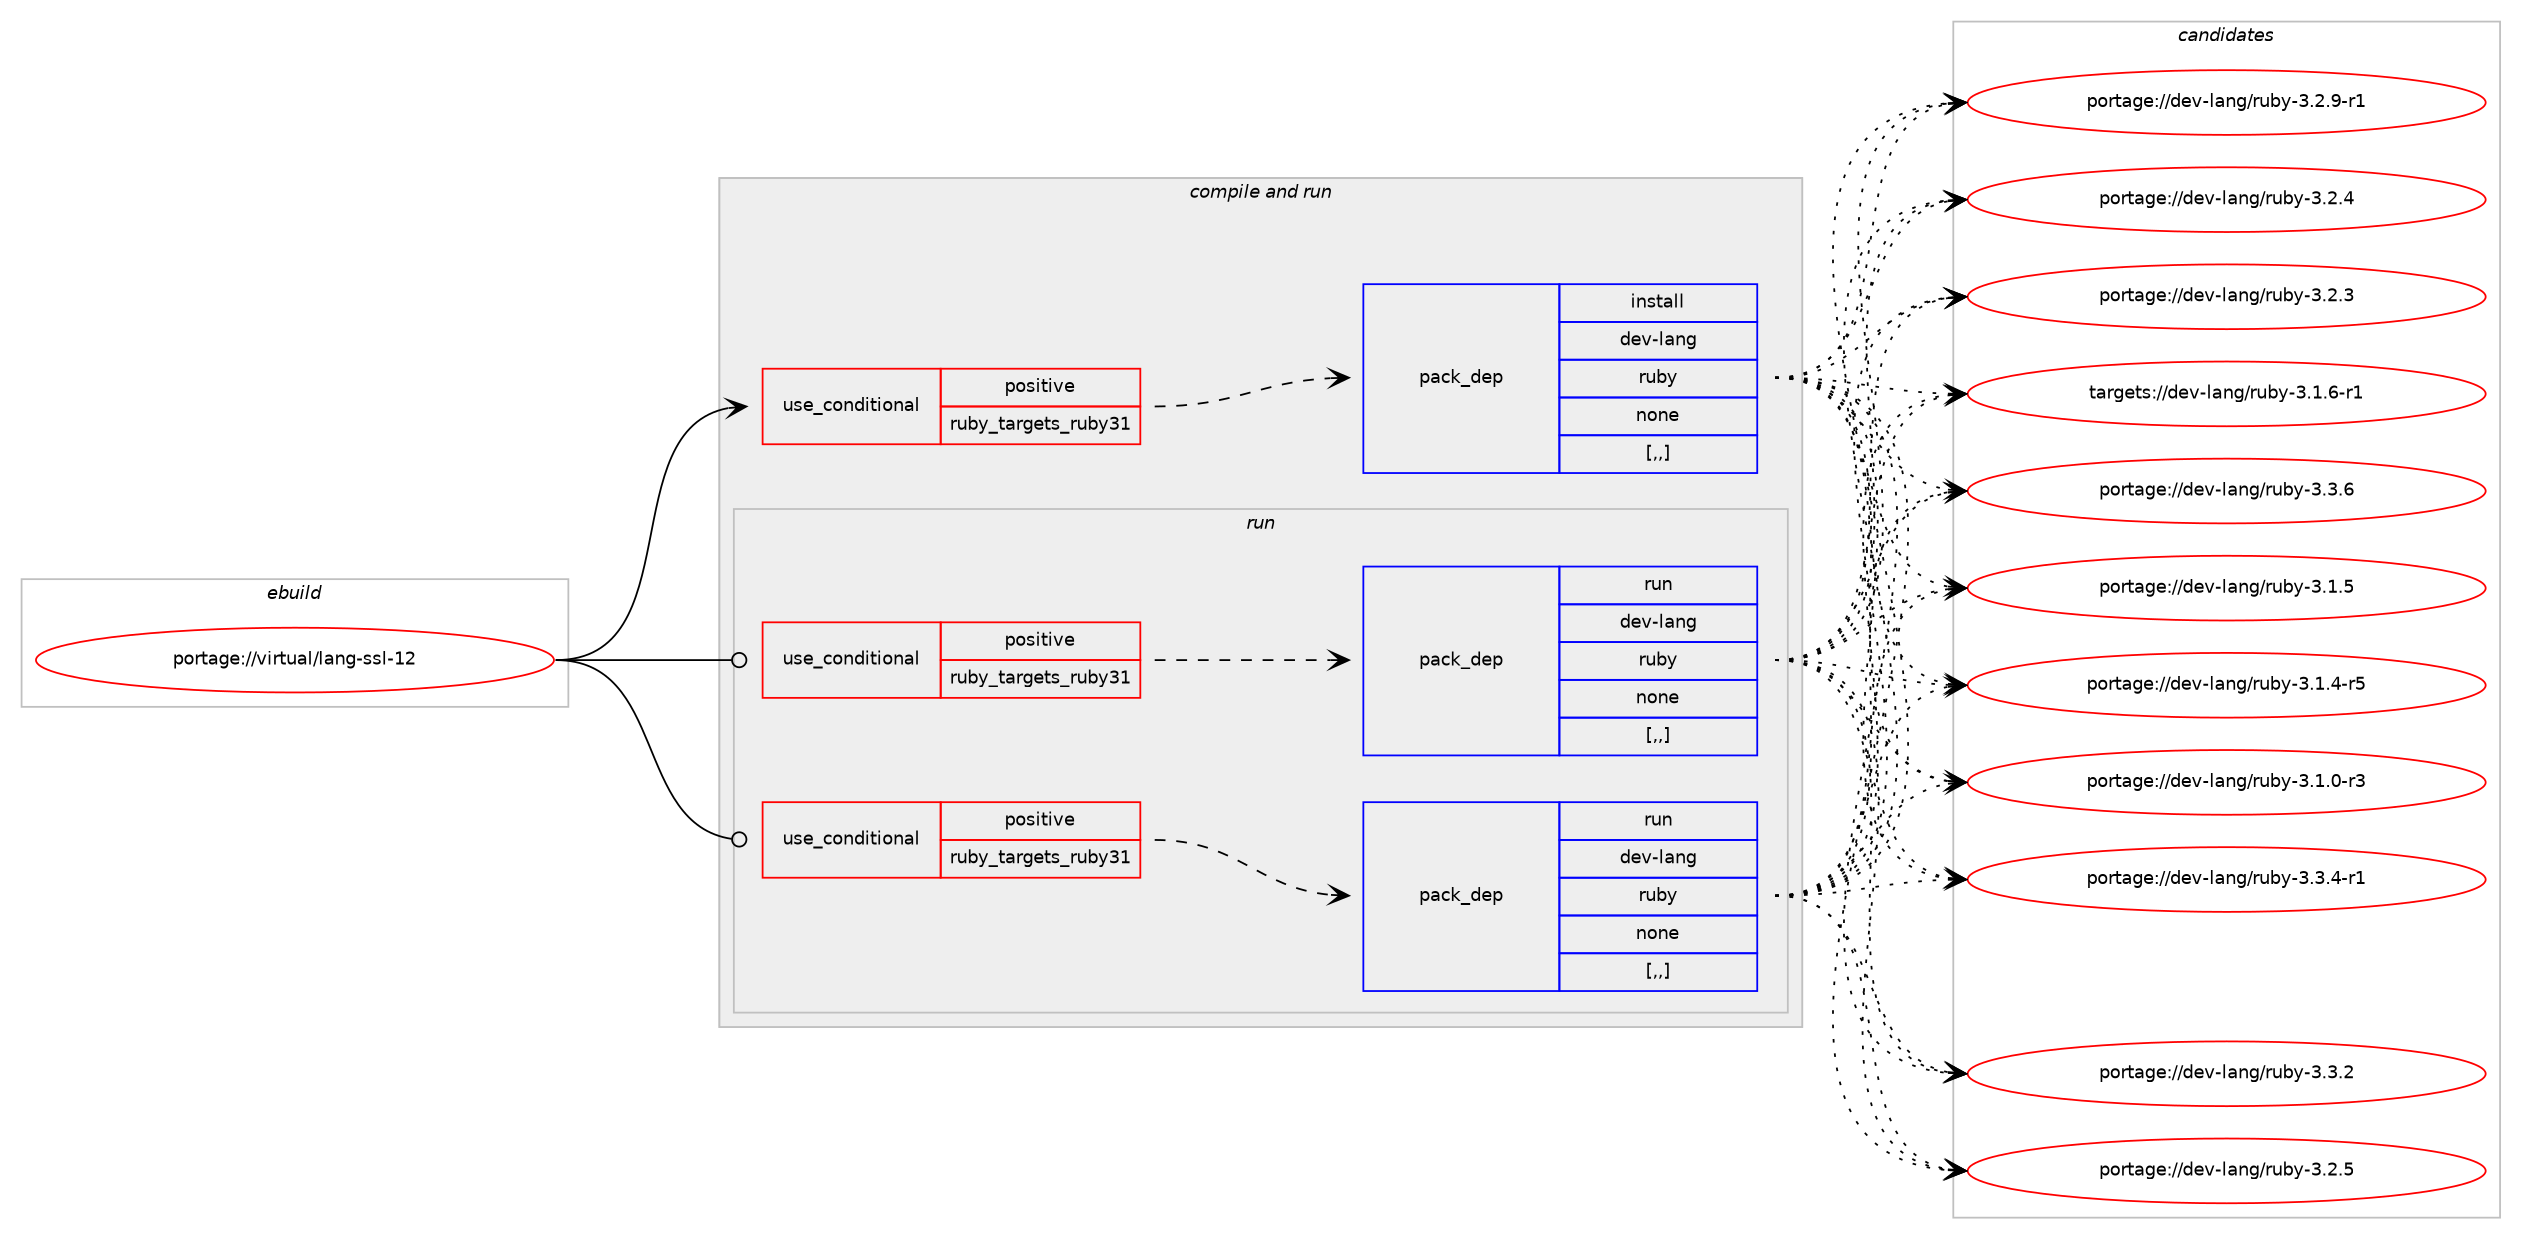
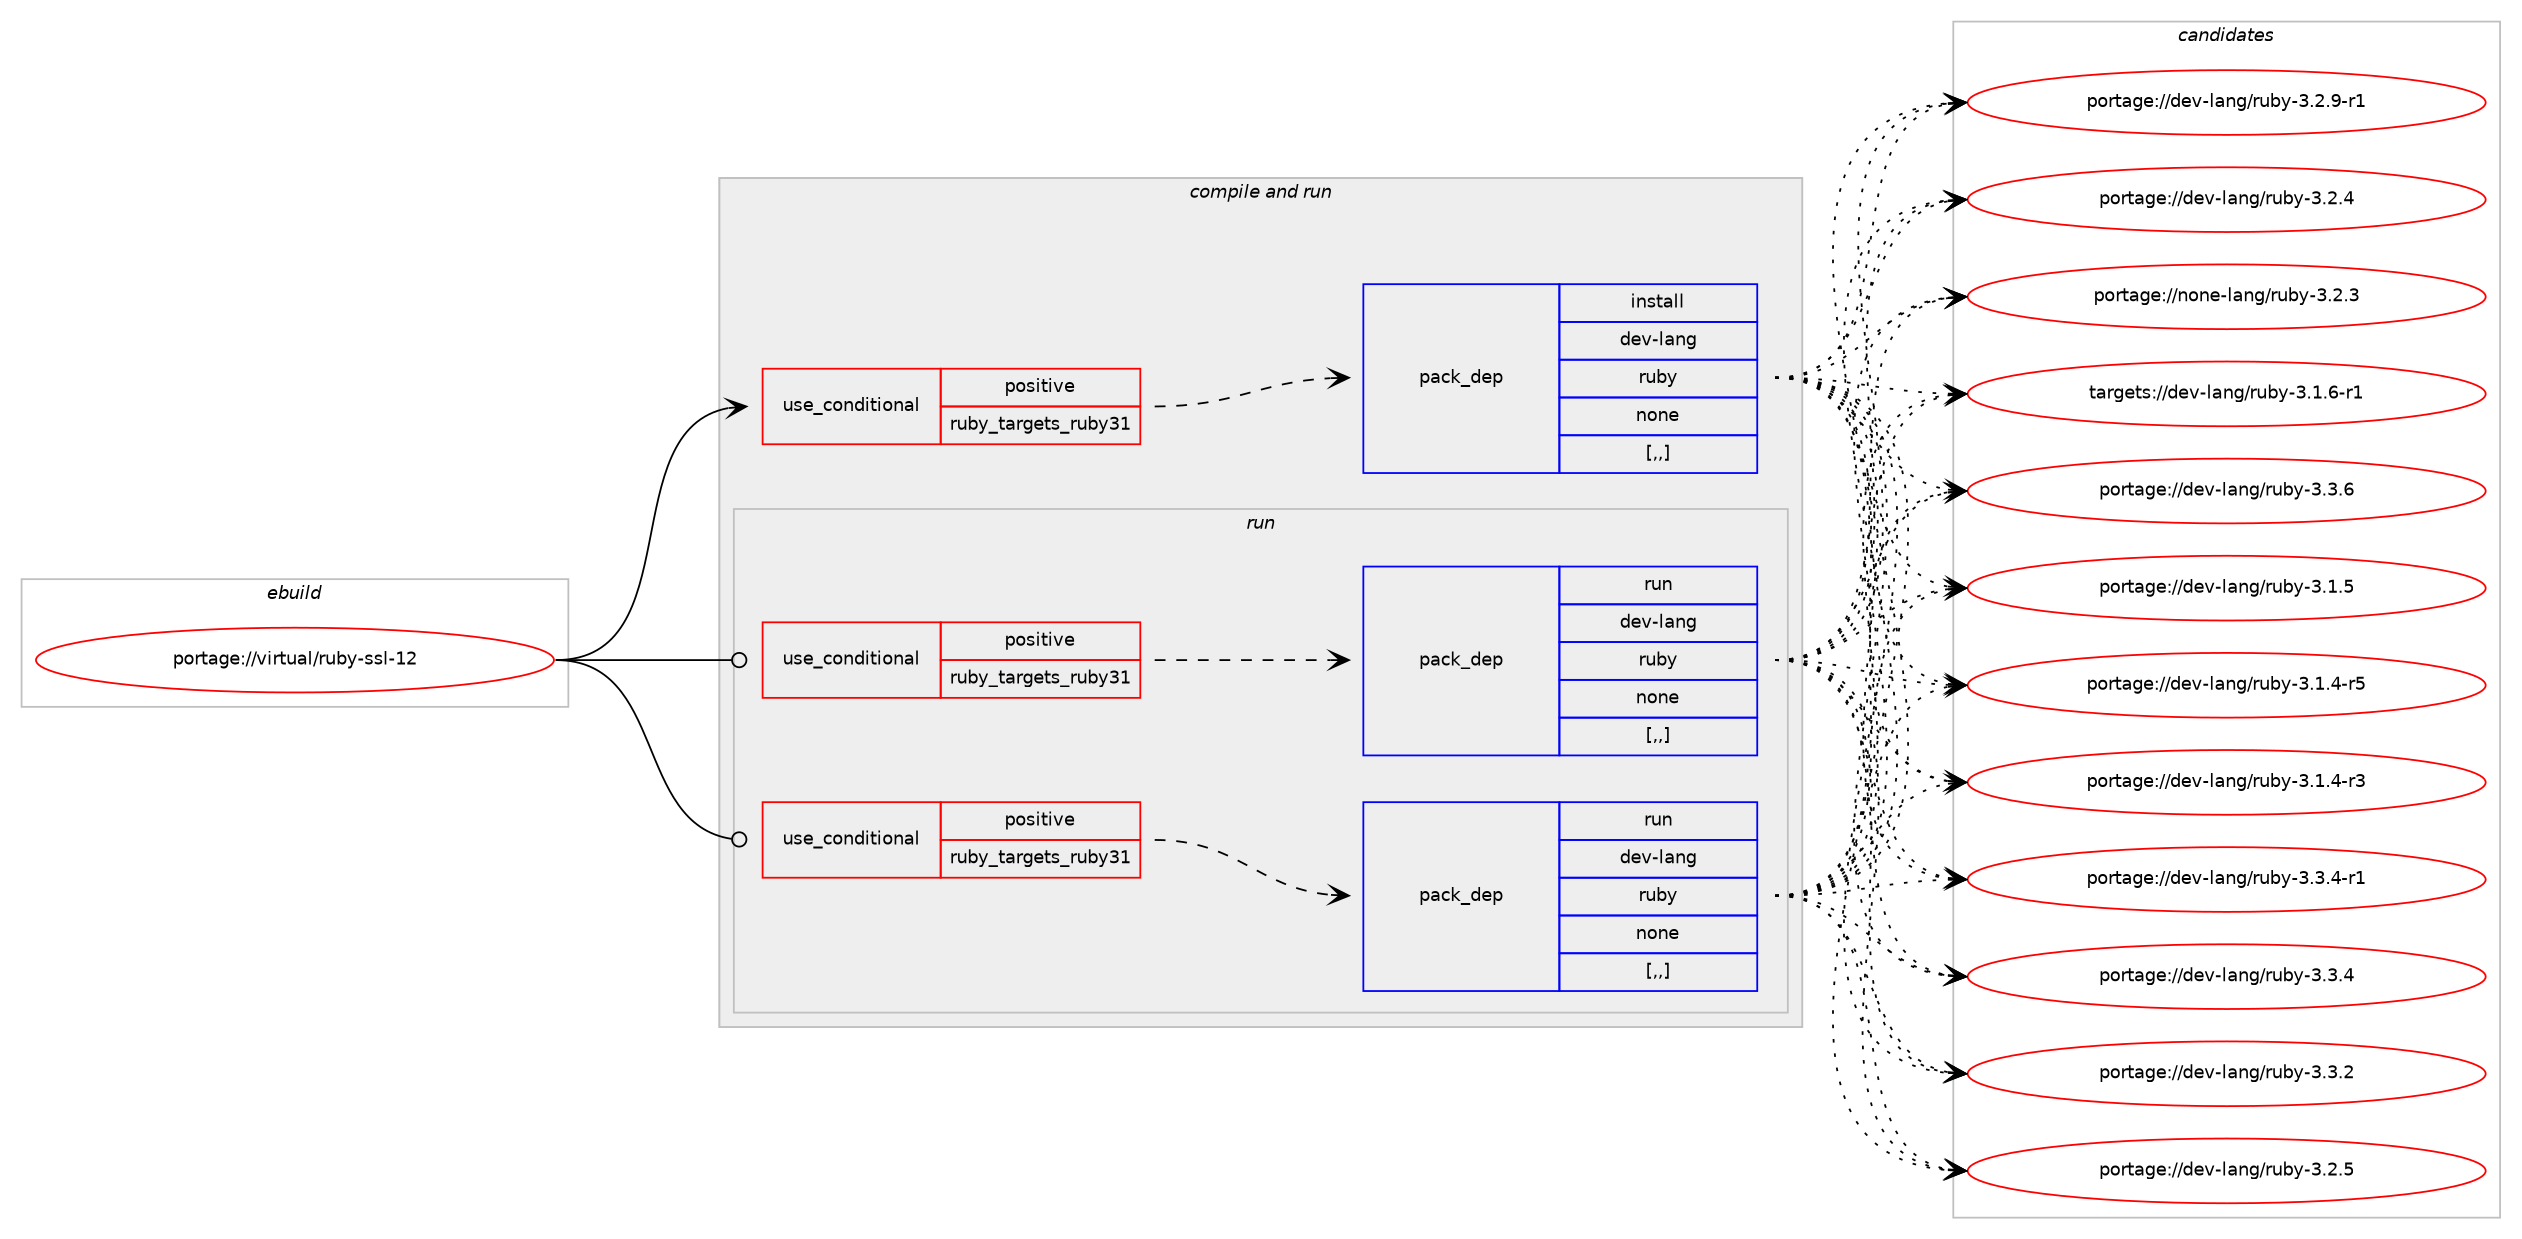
(2227, 297) -> (2227, 297)
(295, 660) -> (295, 660)
(2227, 782) -> (2227, 782)
none -> (2227, 977)
